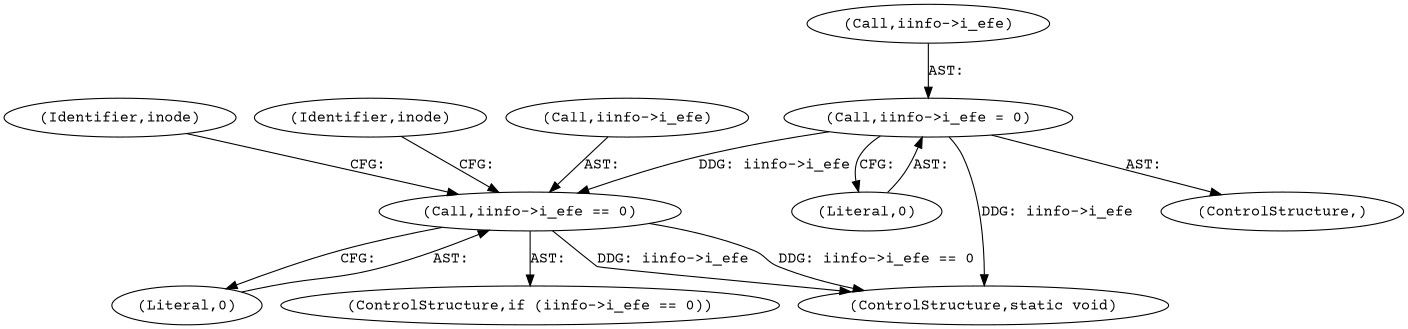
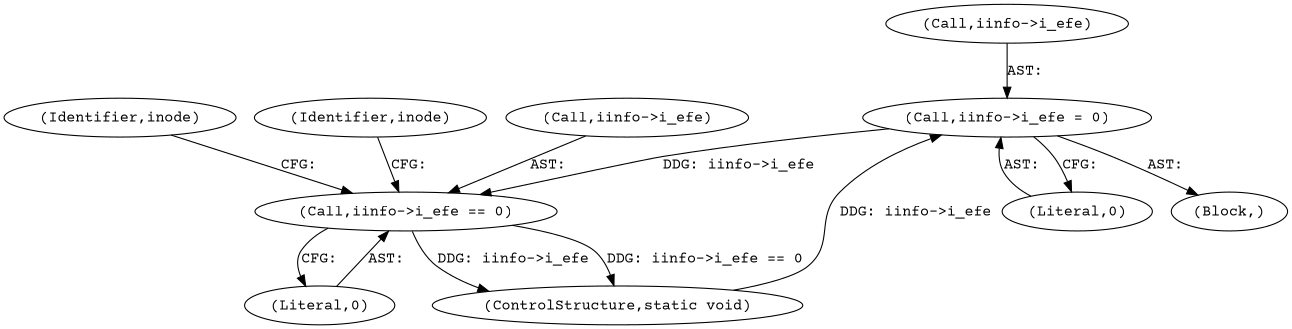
(978, 203) -> (827, 216)
(1282, 212) -> (1229, 212)
(530, 305) -> none
